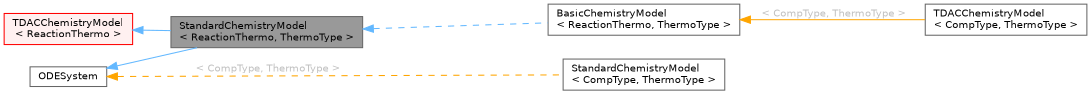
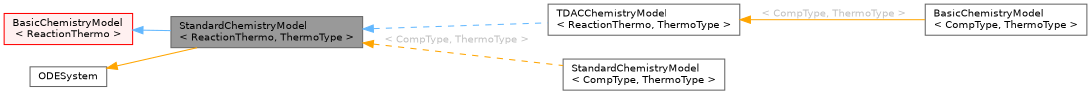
(644, 20) -> (644, 20)
(1006, 20) -> (1006, 20)
(68, 29) -> (68, 29)
(157, 57) -> (157, 57)
(340, 76) -> (468, 55)
